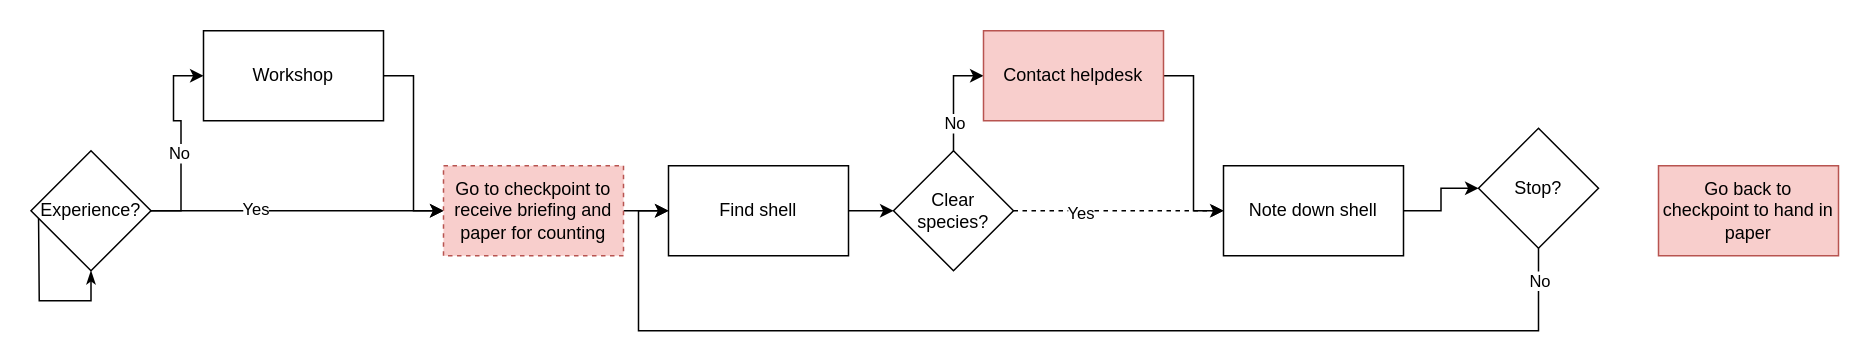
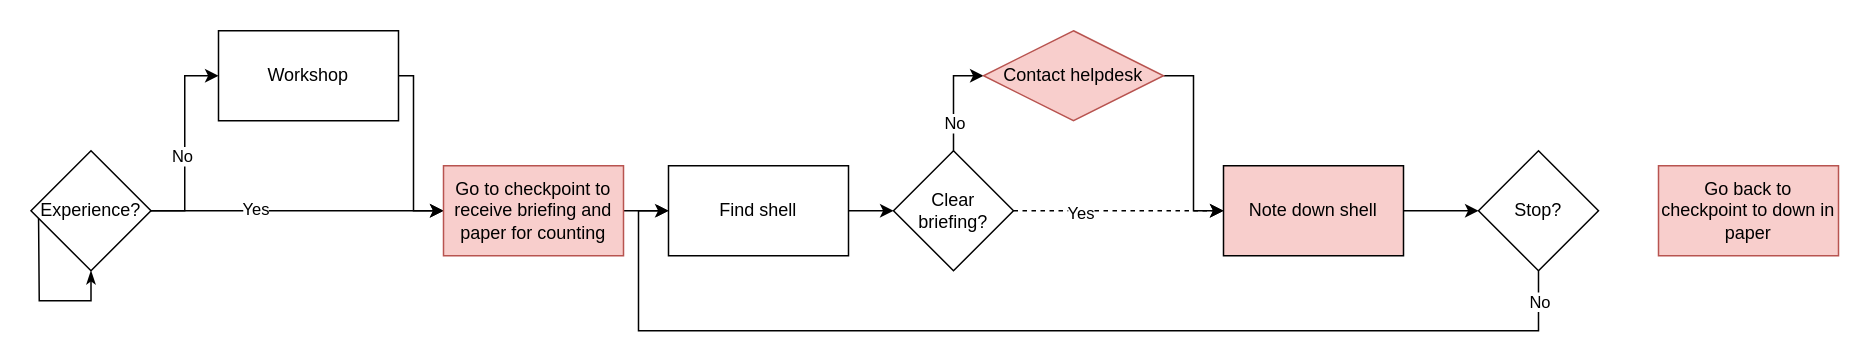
(293, 76) -> (308, 76)
(1073, 76) -> (1073, 76)
(1164, 76) -> (1164, 76)
(1538, 188) -> (1538, 211)
(533, 211) -> (533, 211)
(624, 211) -> (624, 211)
(953, 211) -> (953, 211)
(1313, 211) -> (1313, 211)
(1748, 211) -> (1748, 211)
